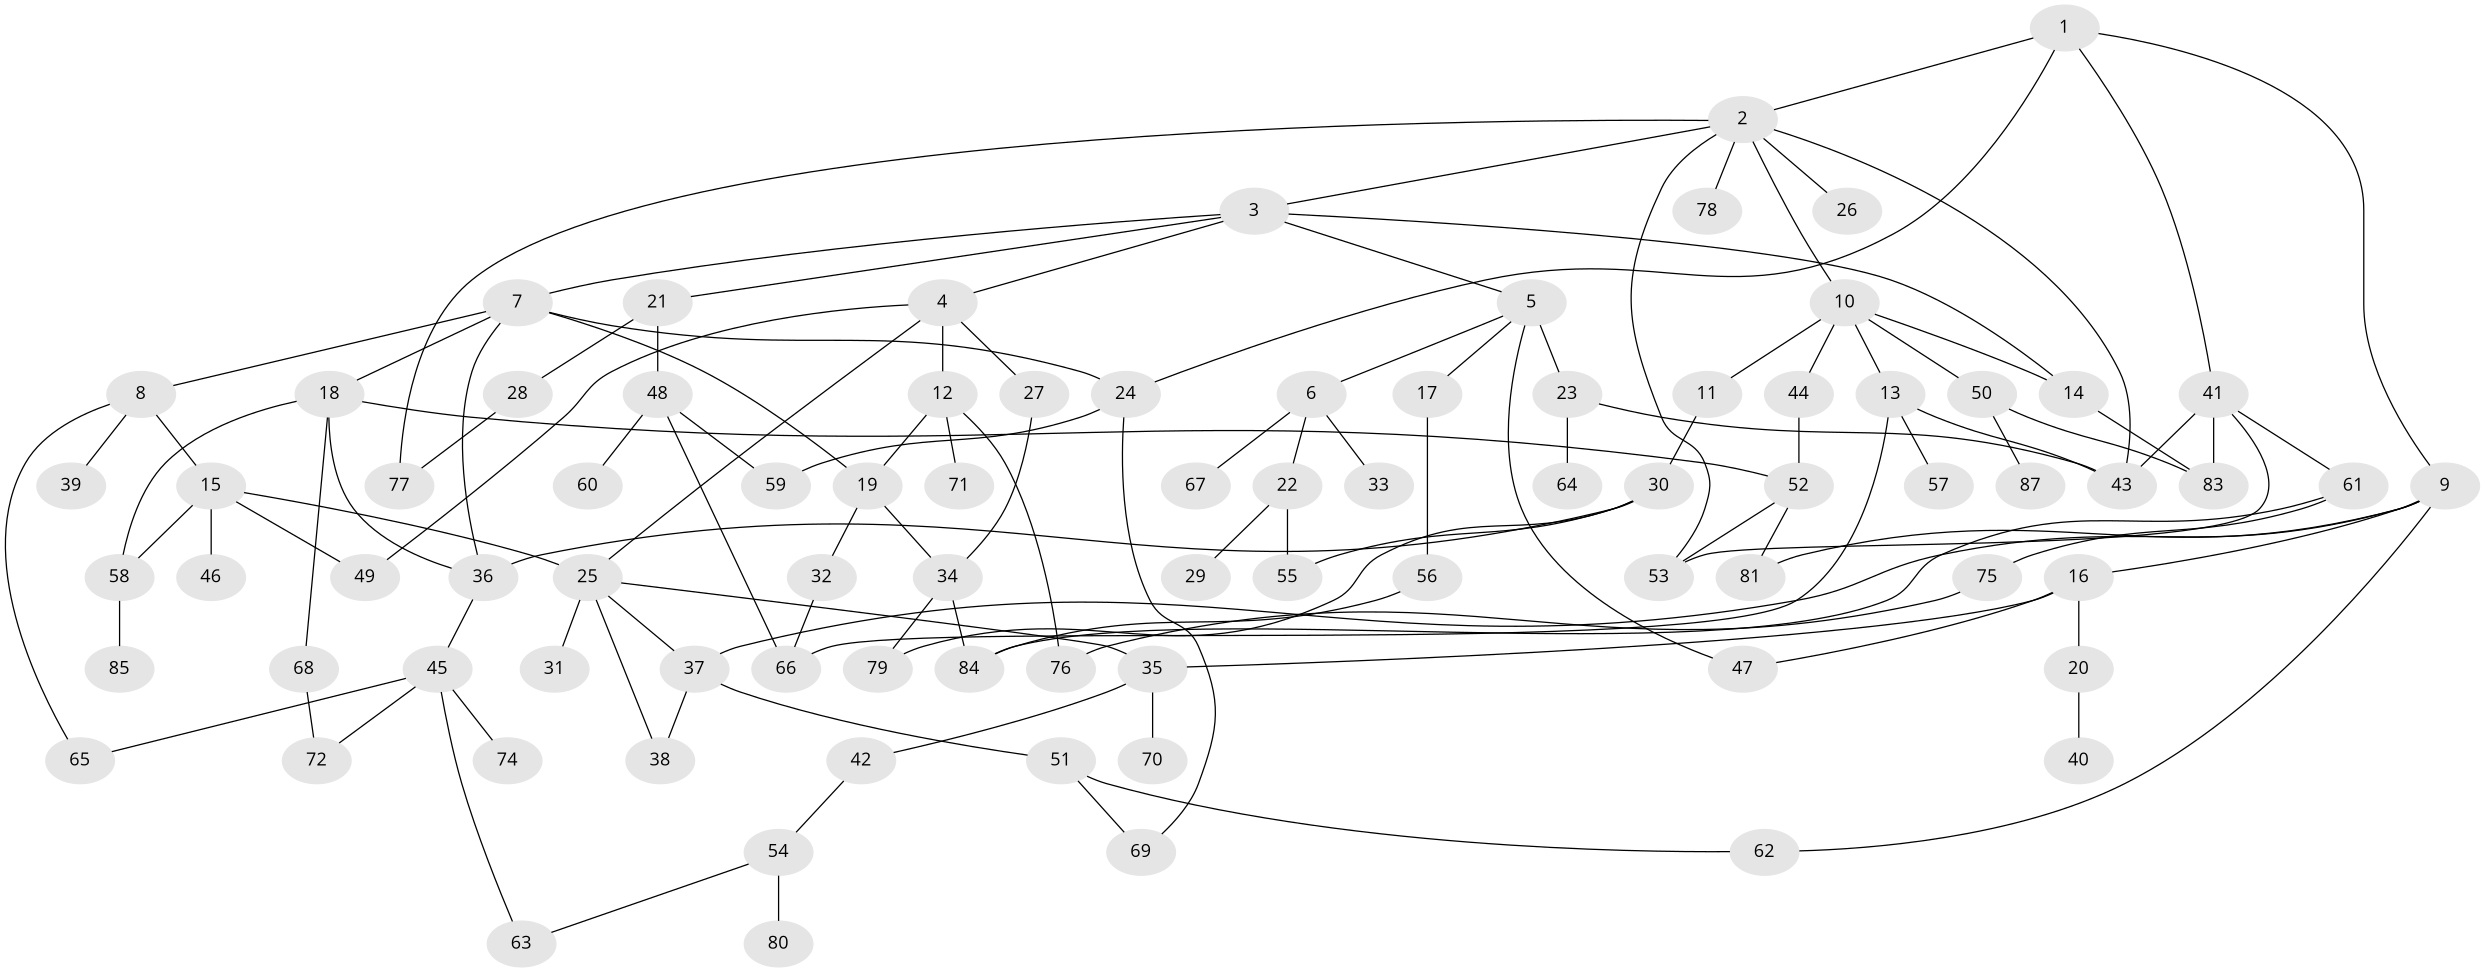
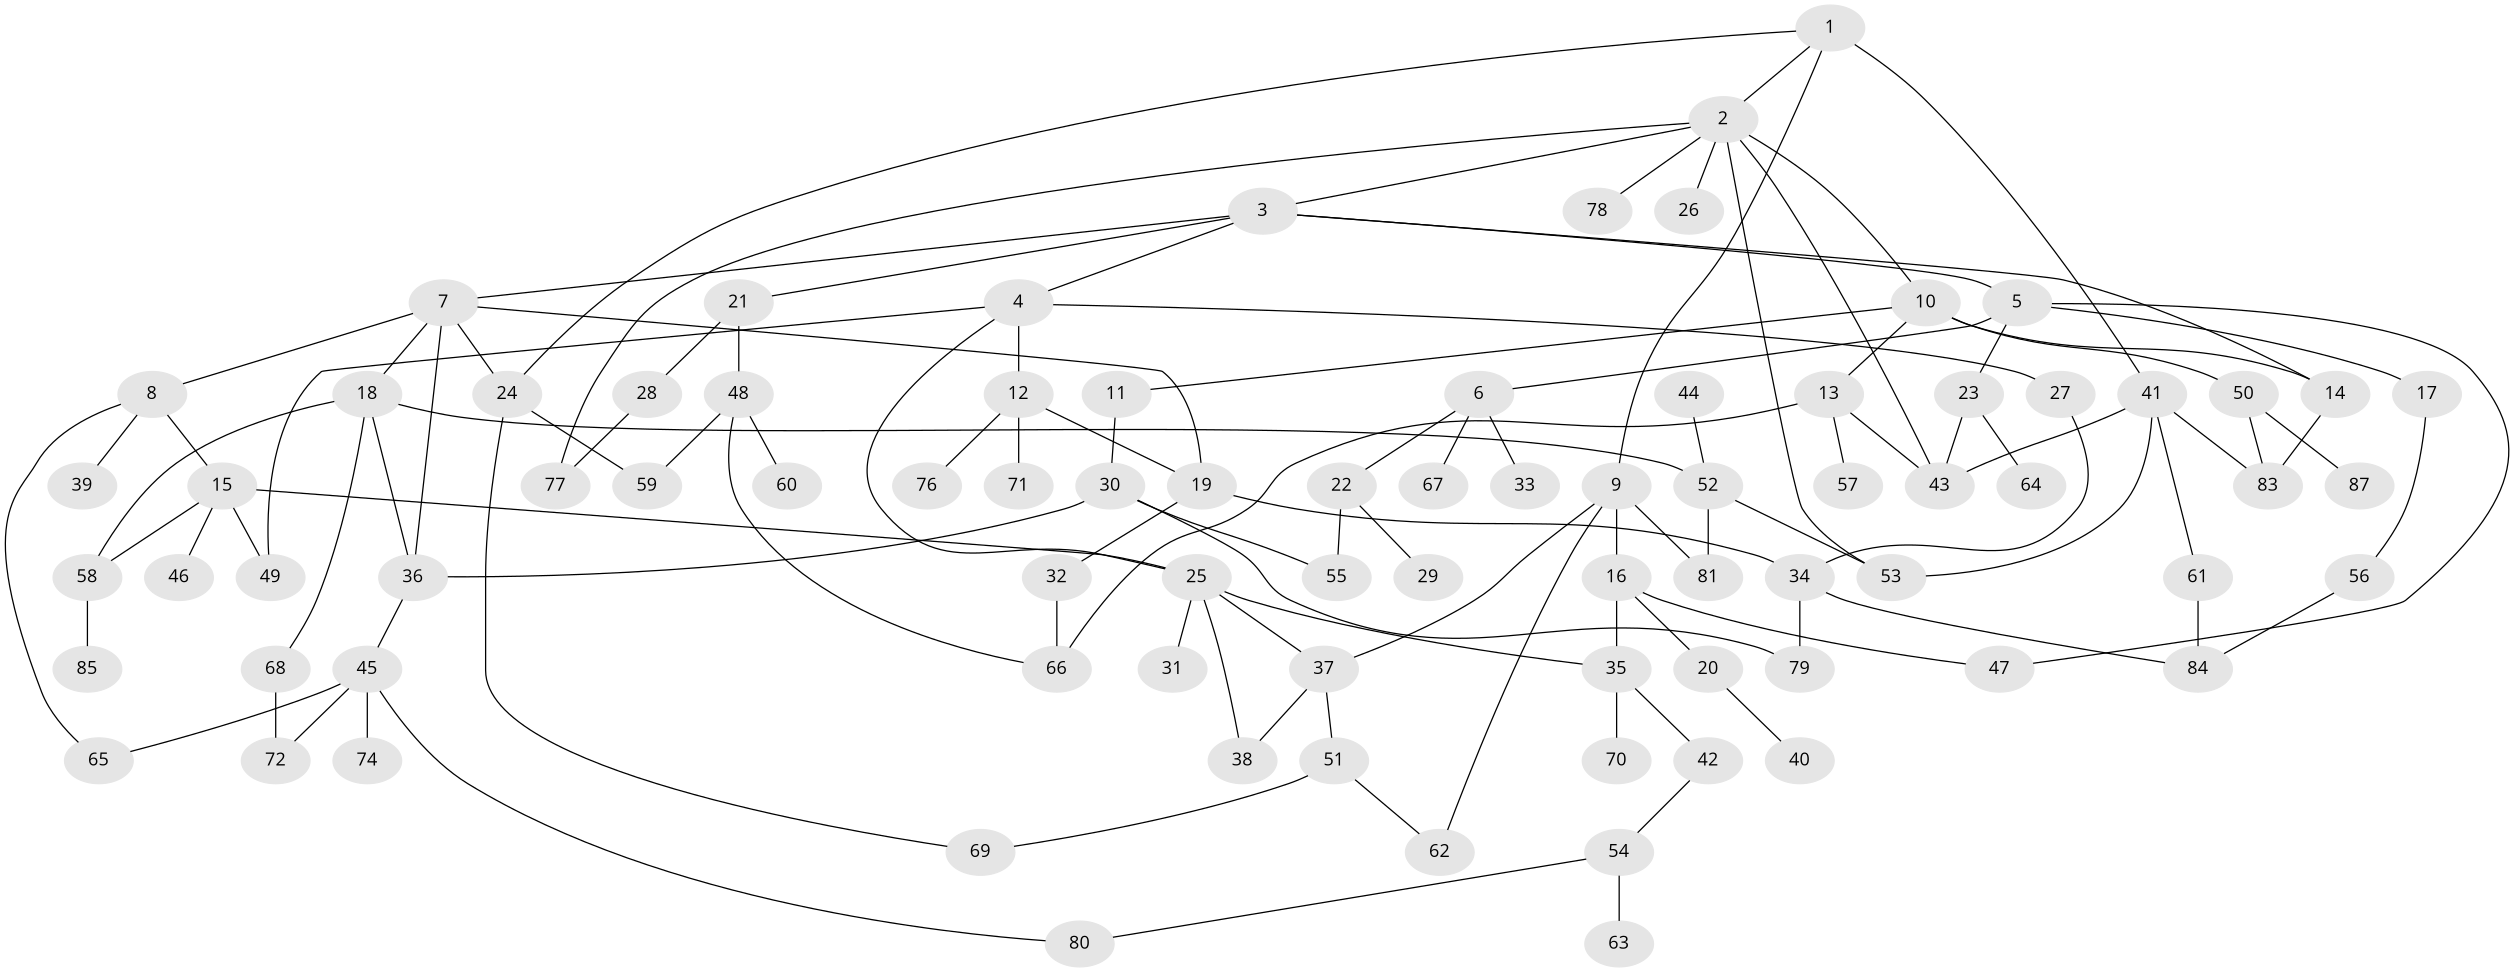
(1822, 349) -> none
(1987, 578) -> none
(470, 809) -> (686, 876)
